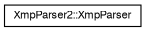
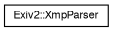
(73, 16) -> (56, 16)
